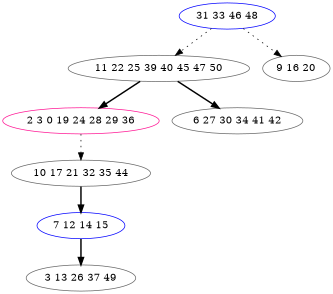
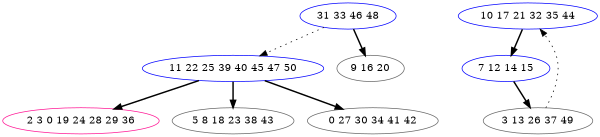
(259, 40) -> (358, 39)
(159, 68) -> (233, 68)
none -> (233, 121)
(237, 121) -> (373, 121)
(81, 143) -> (558, 71)
(81, 173) -> (528, 16)
